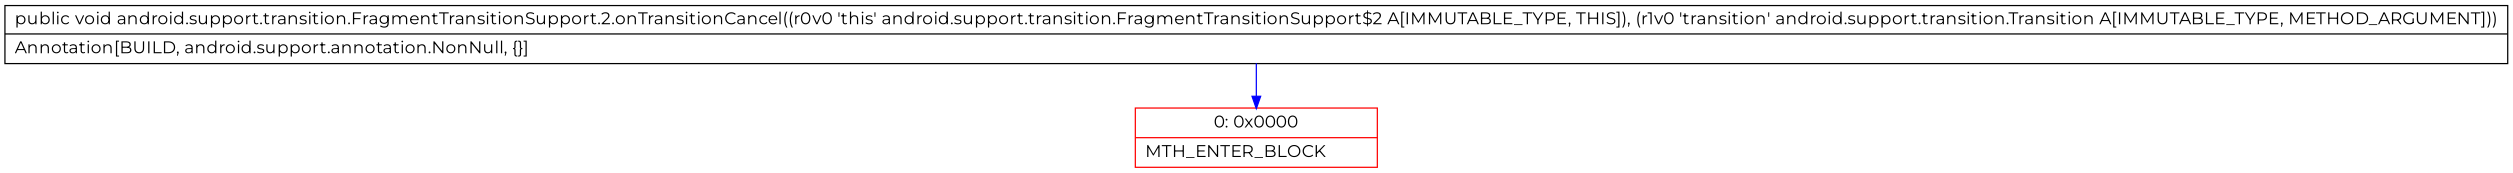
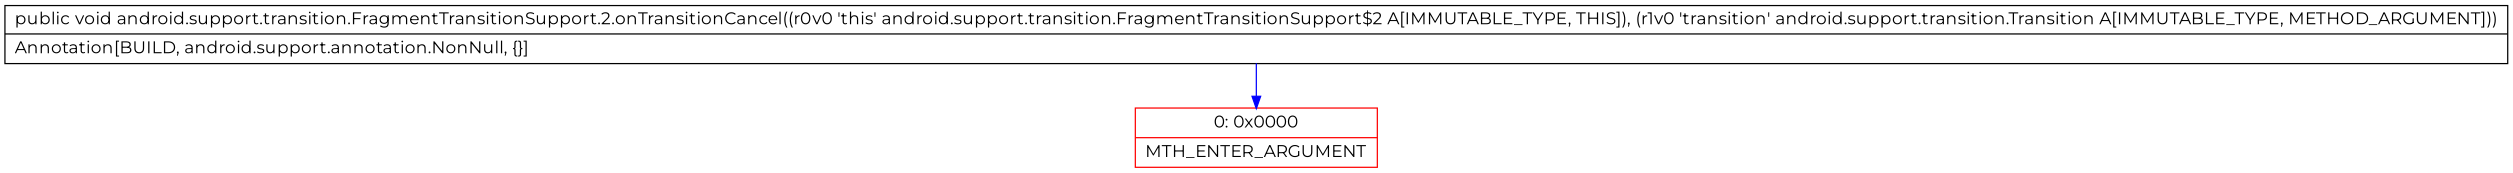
(1236, 152) -> (1256, 152)
